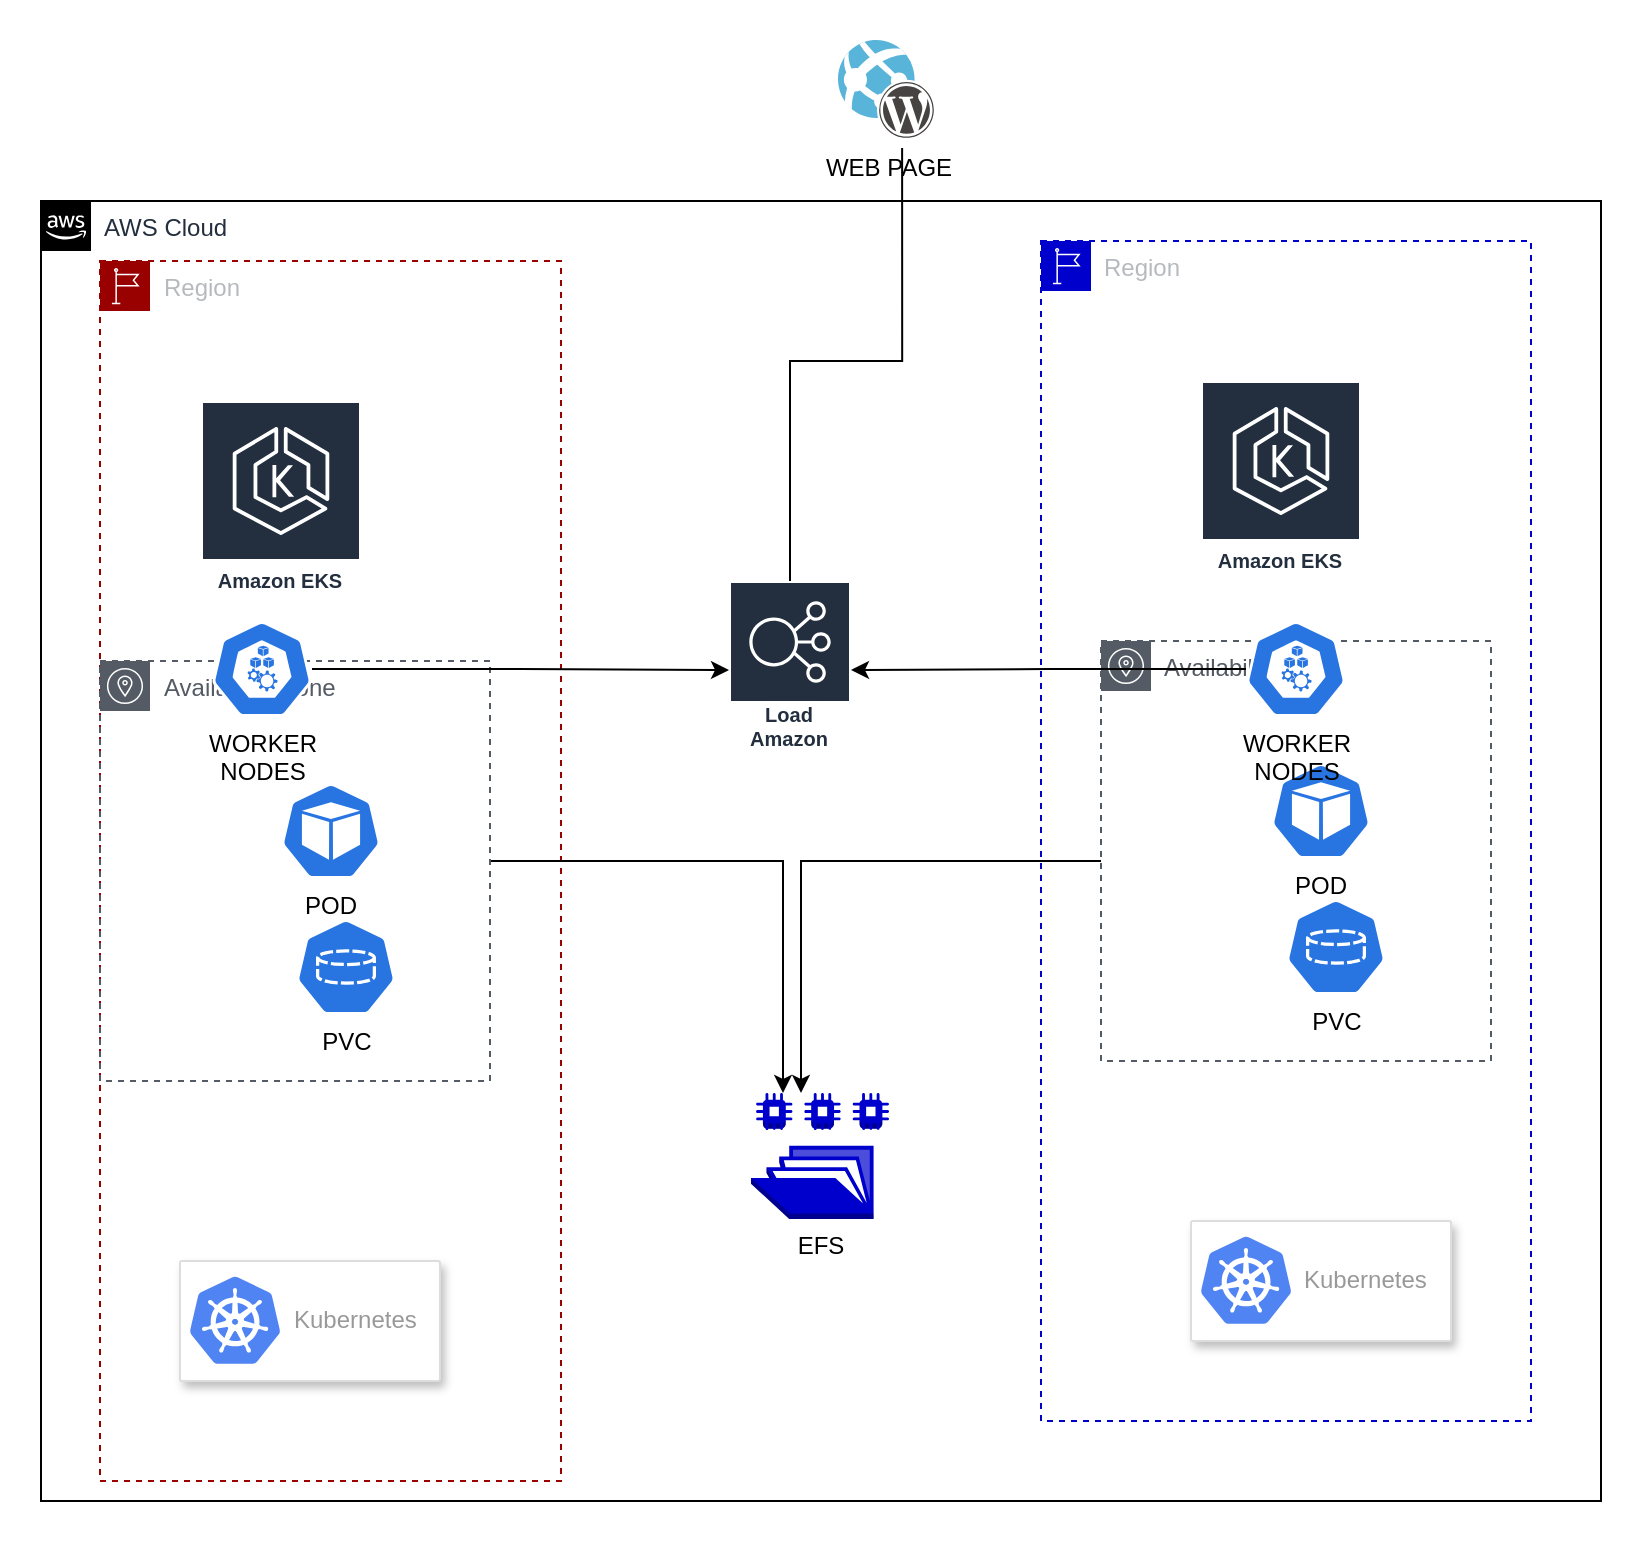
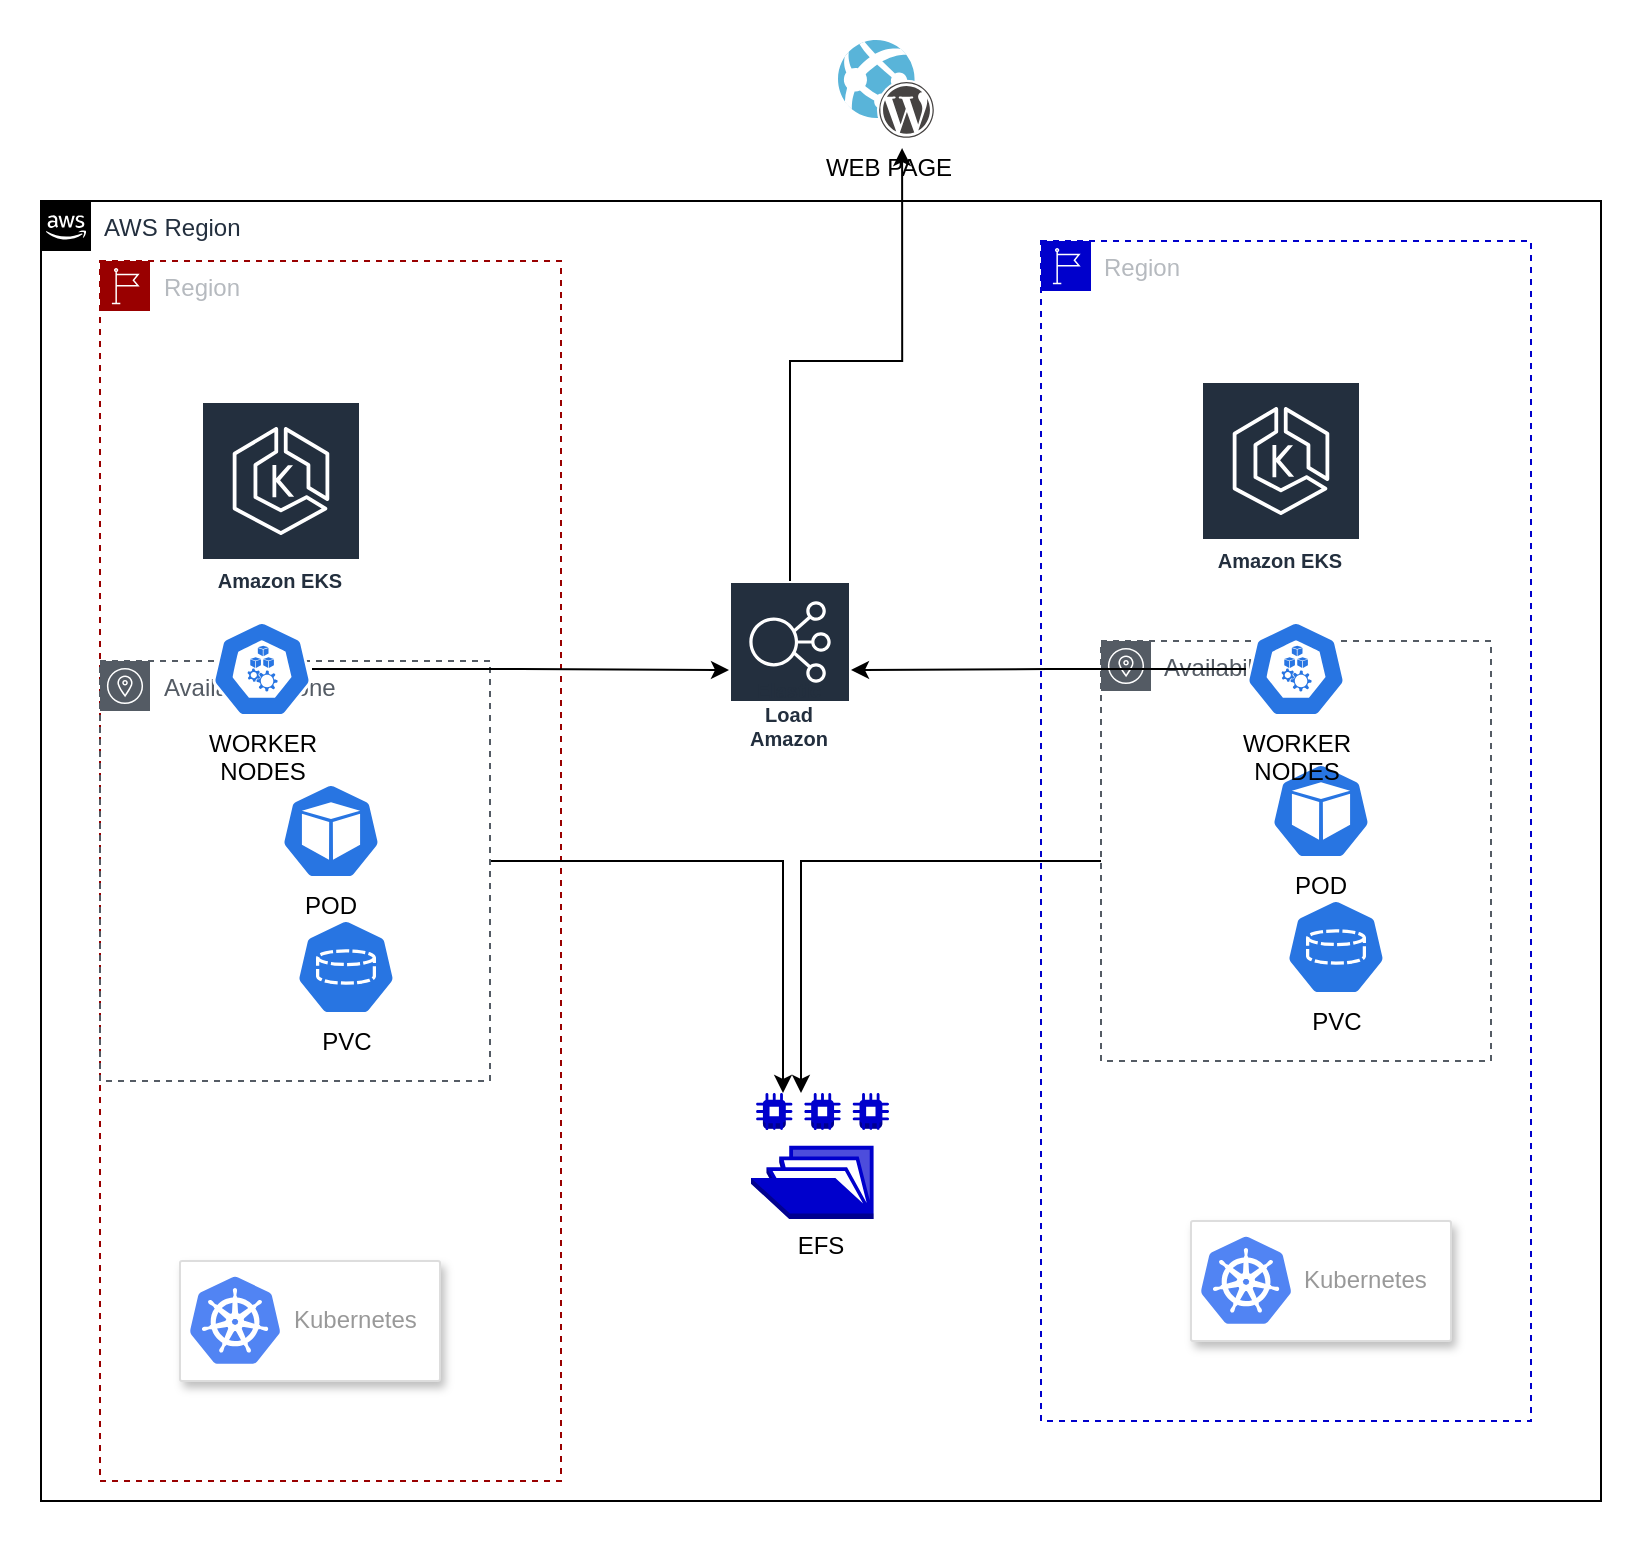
(902, 156) -> (902, 163)
(159, 229) -> (166, 229)
